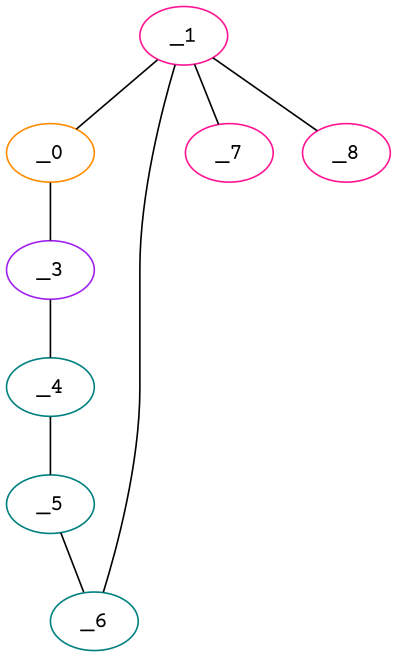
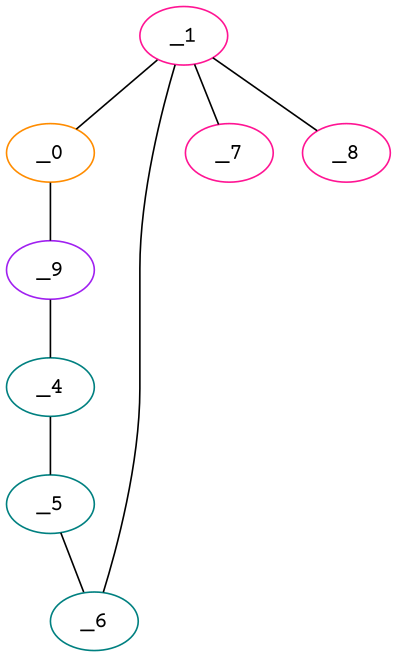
(50, 270) -> (50, 270)
